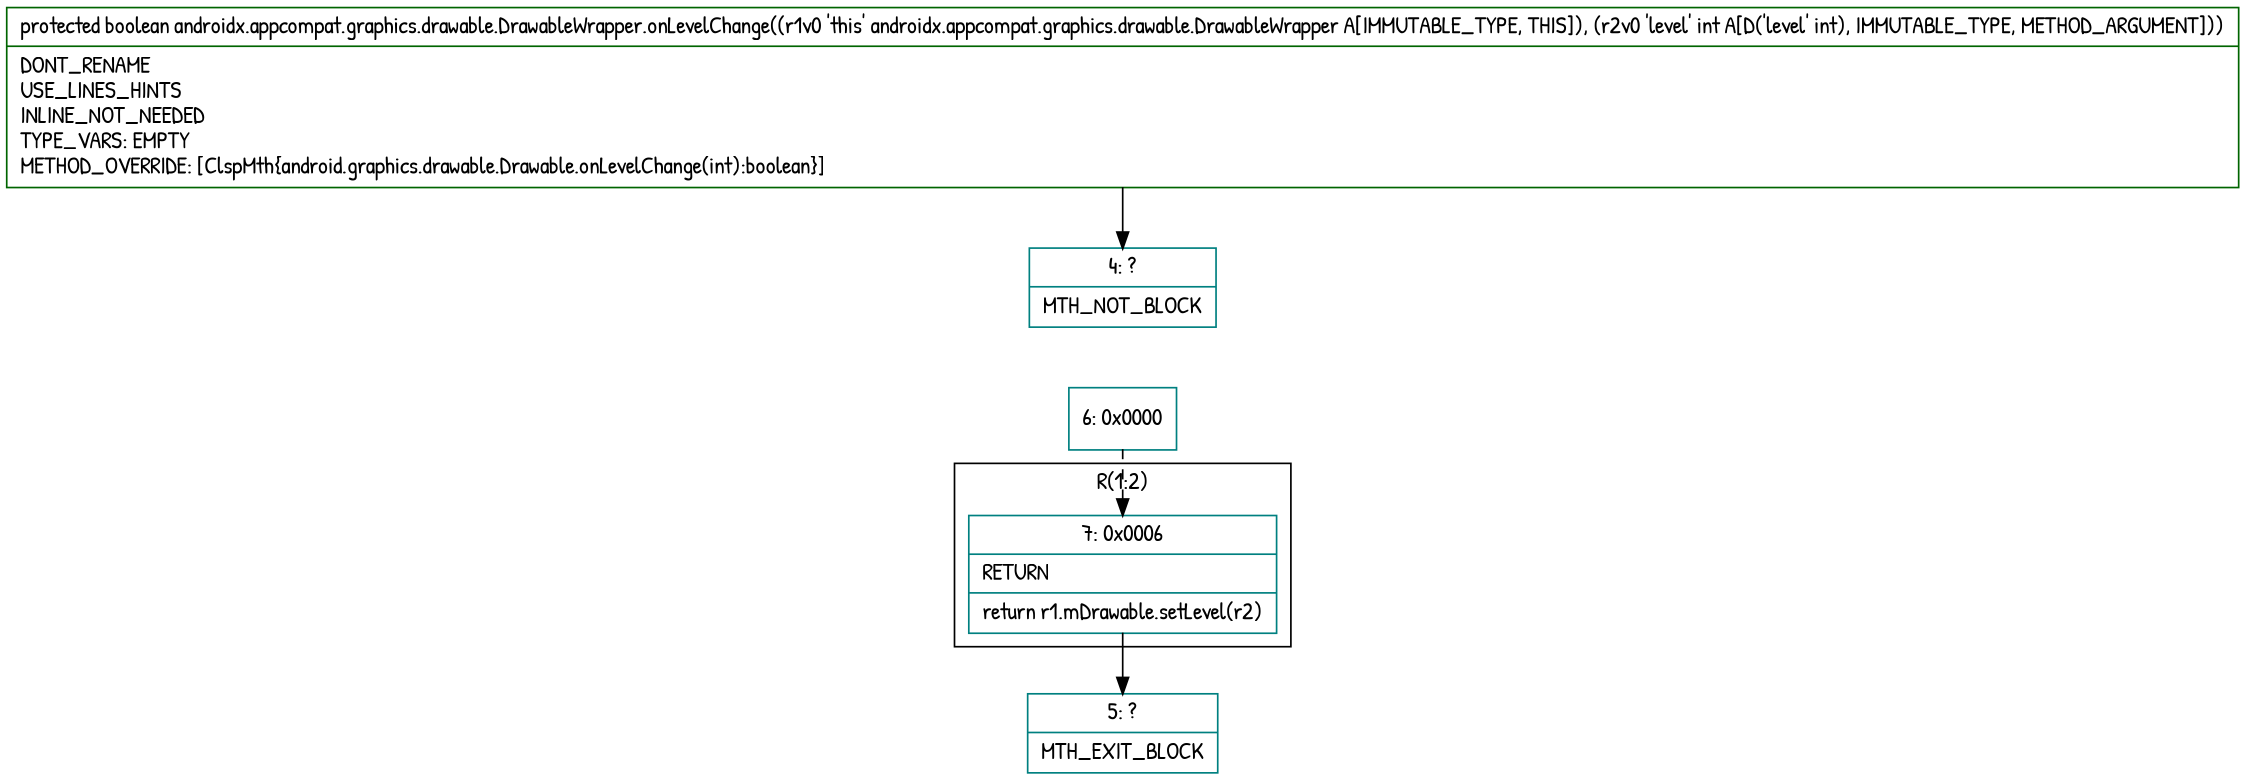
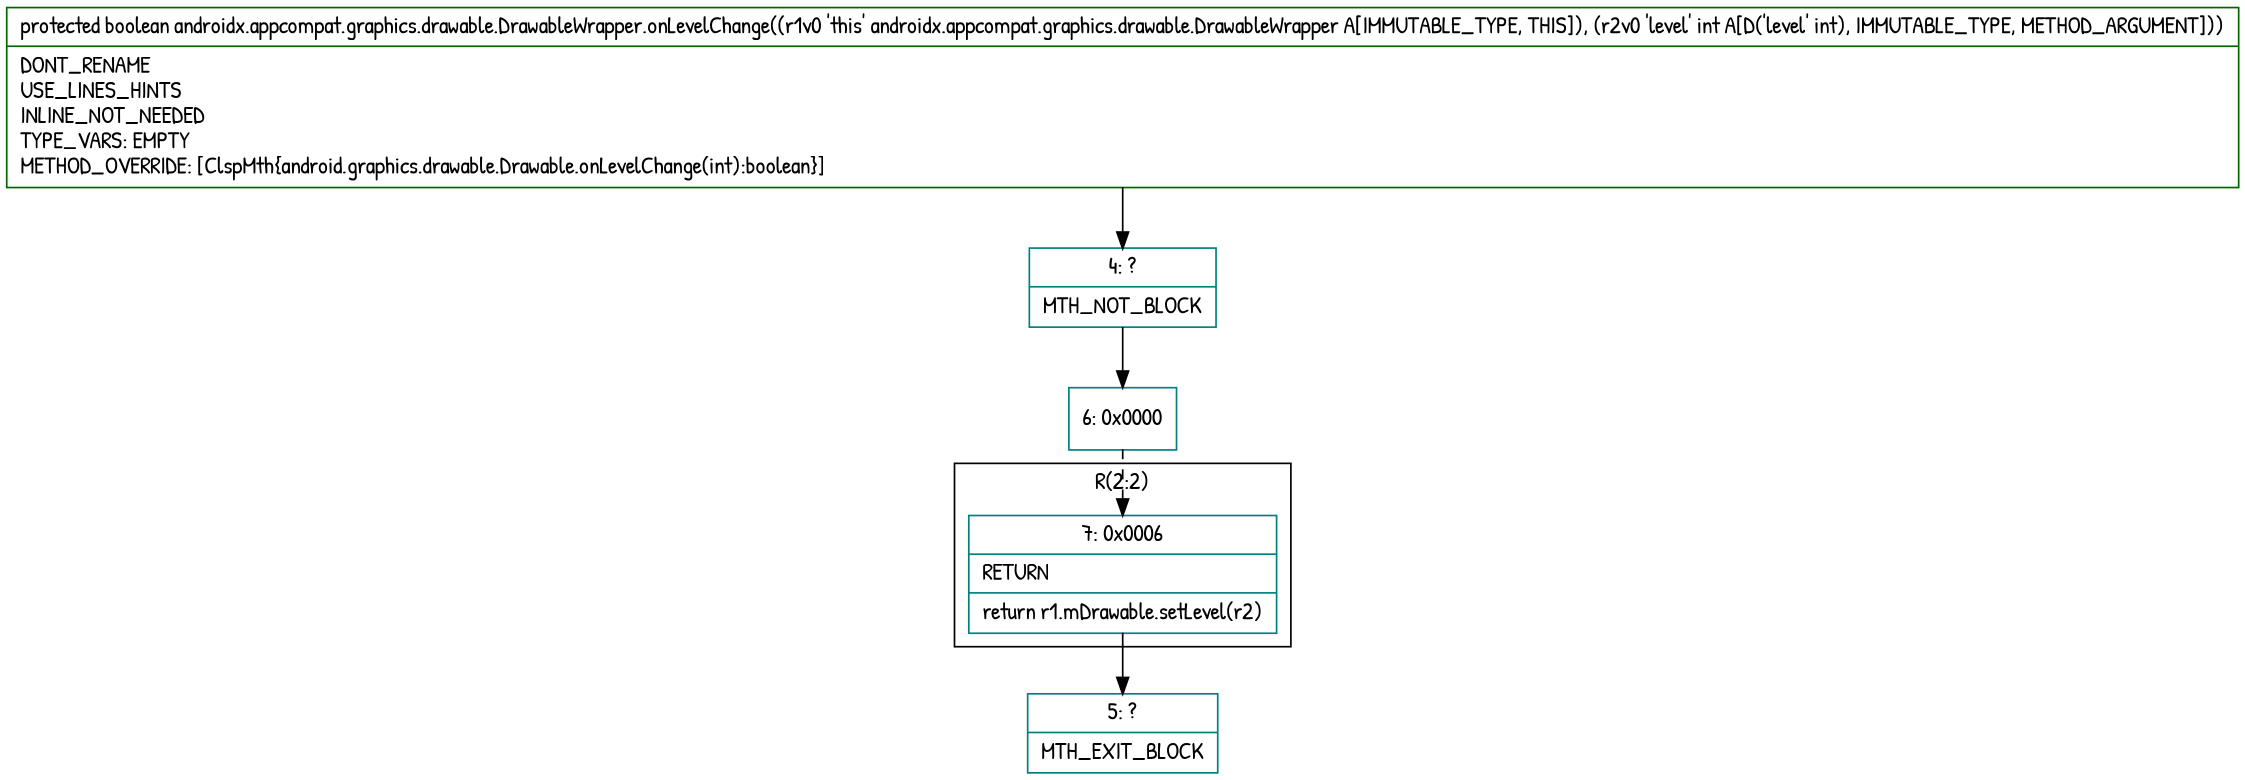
none -> (1123, 349)
(1123, 483) -> (1123, 483)
